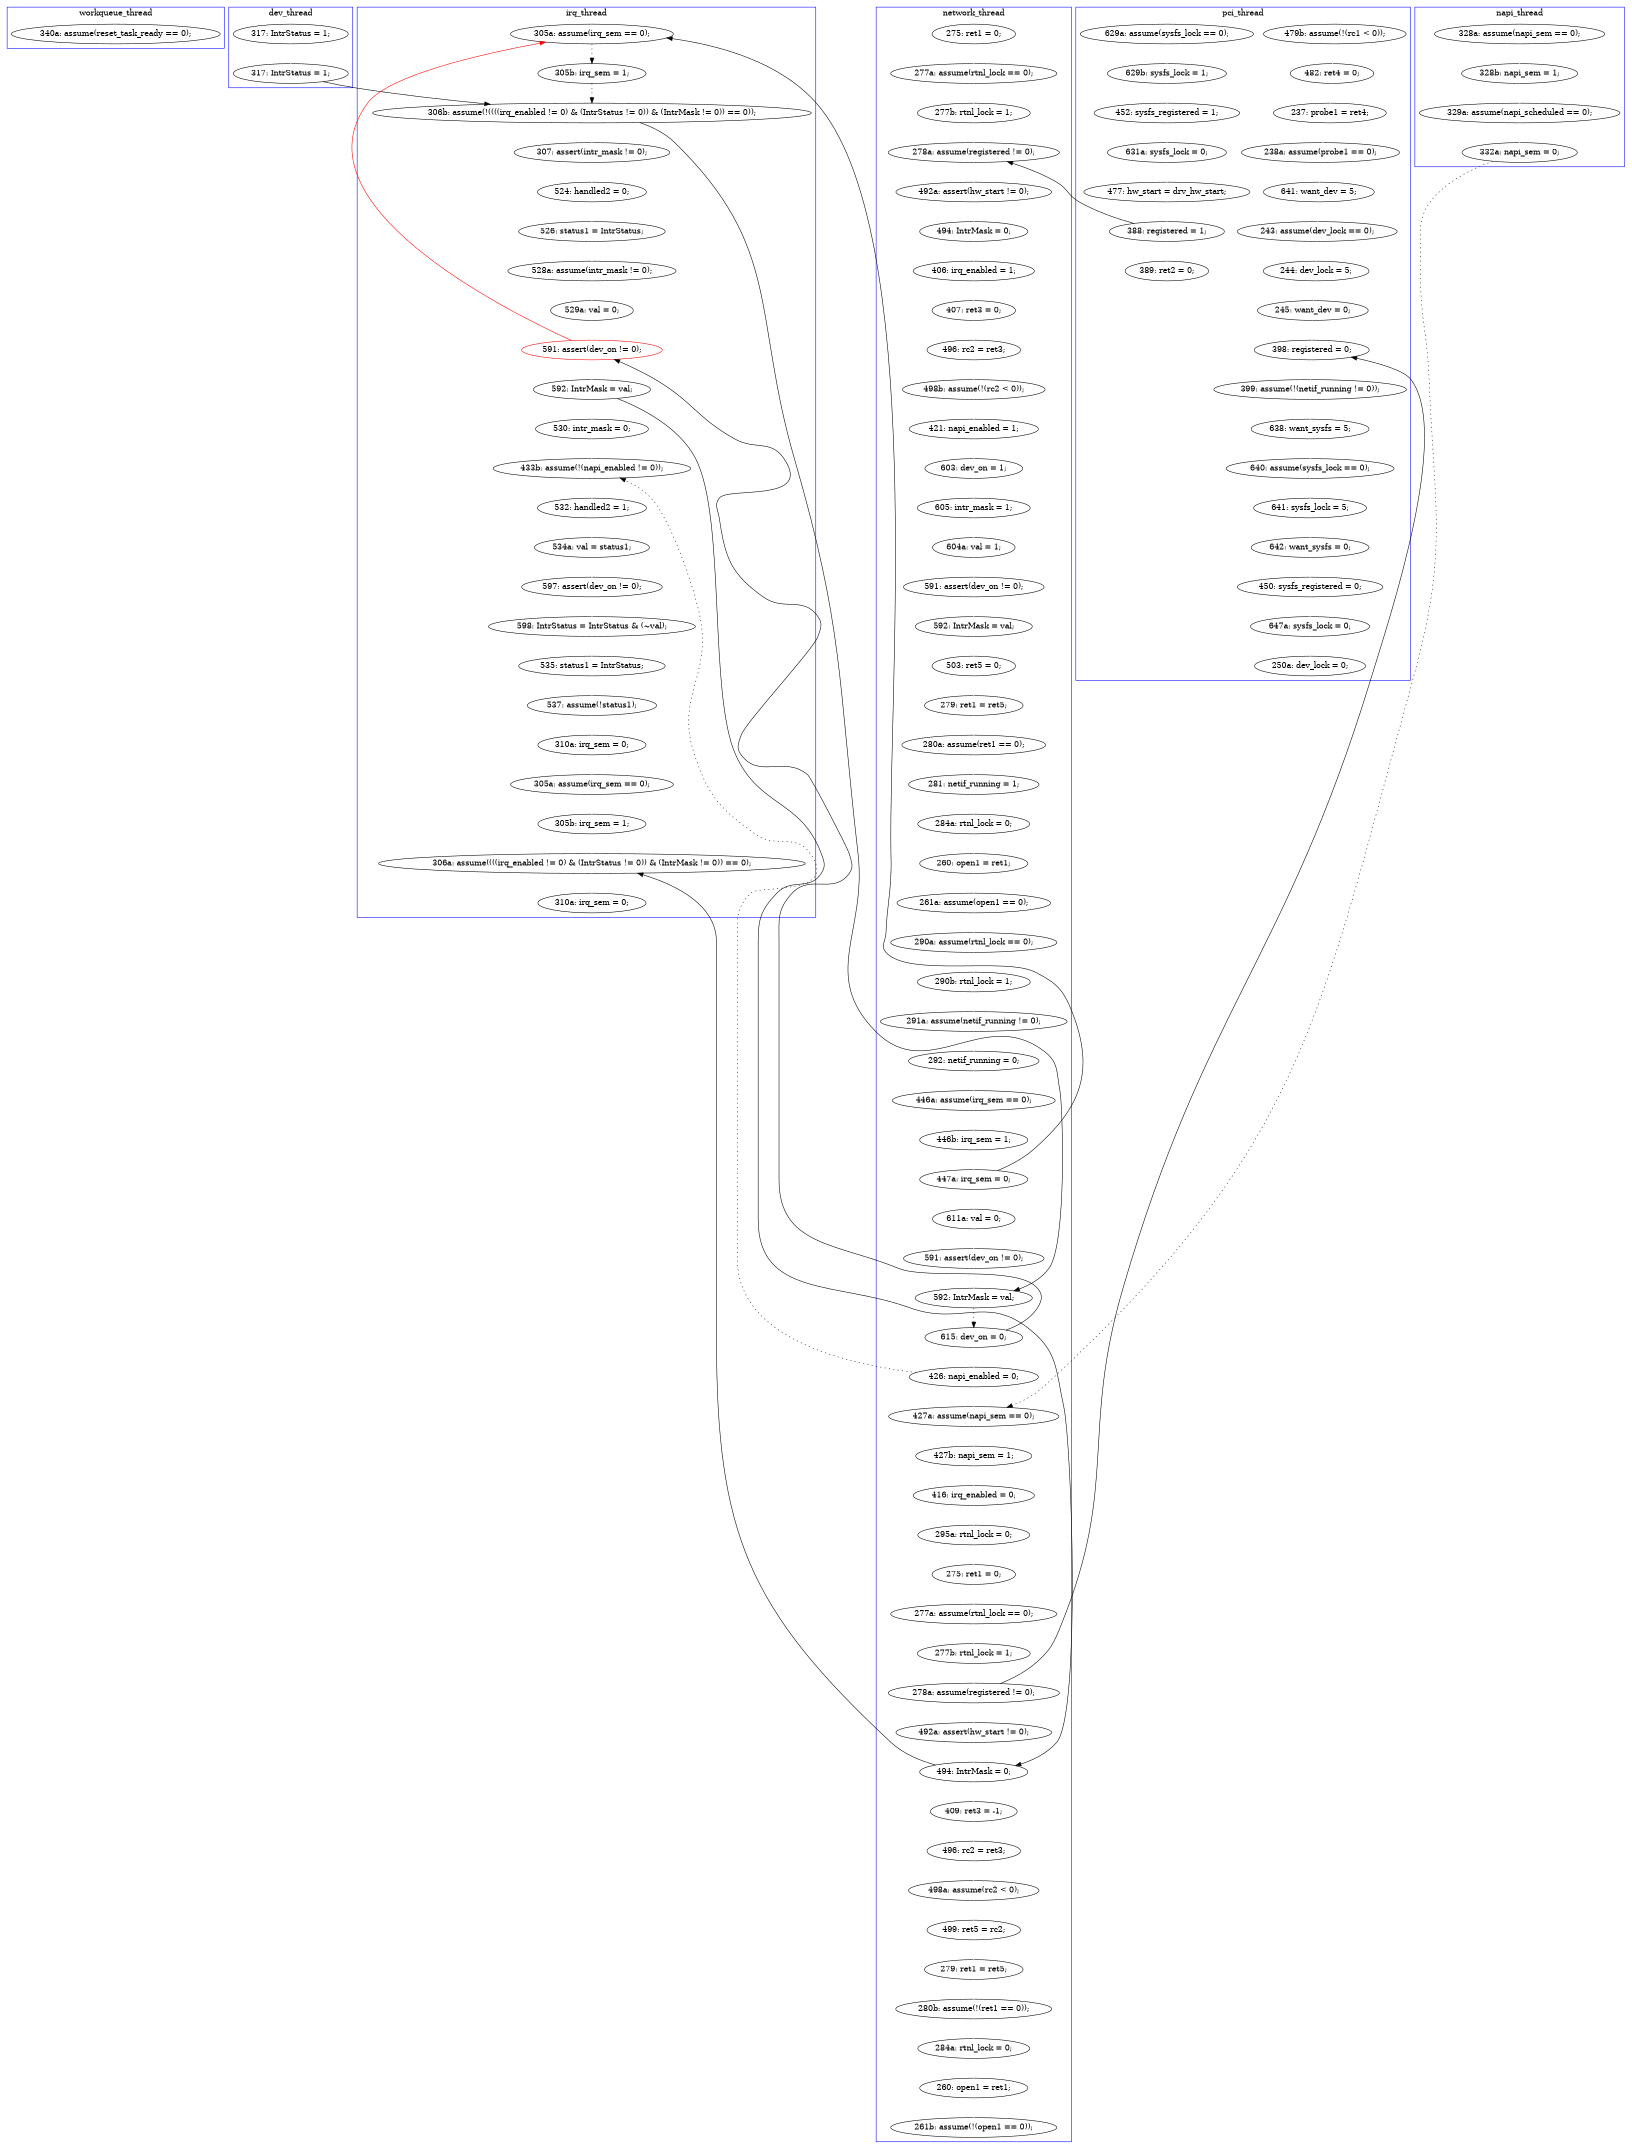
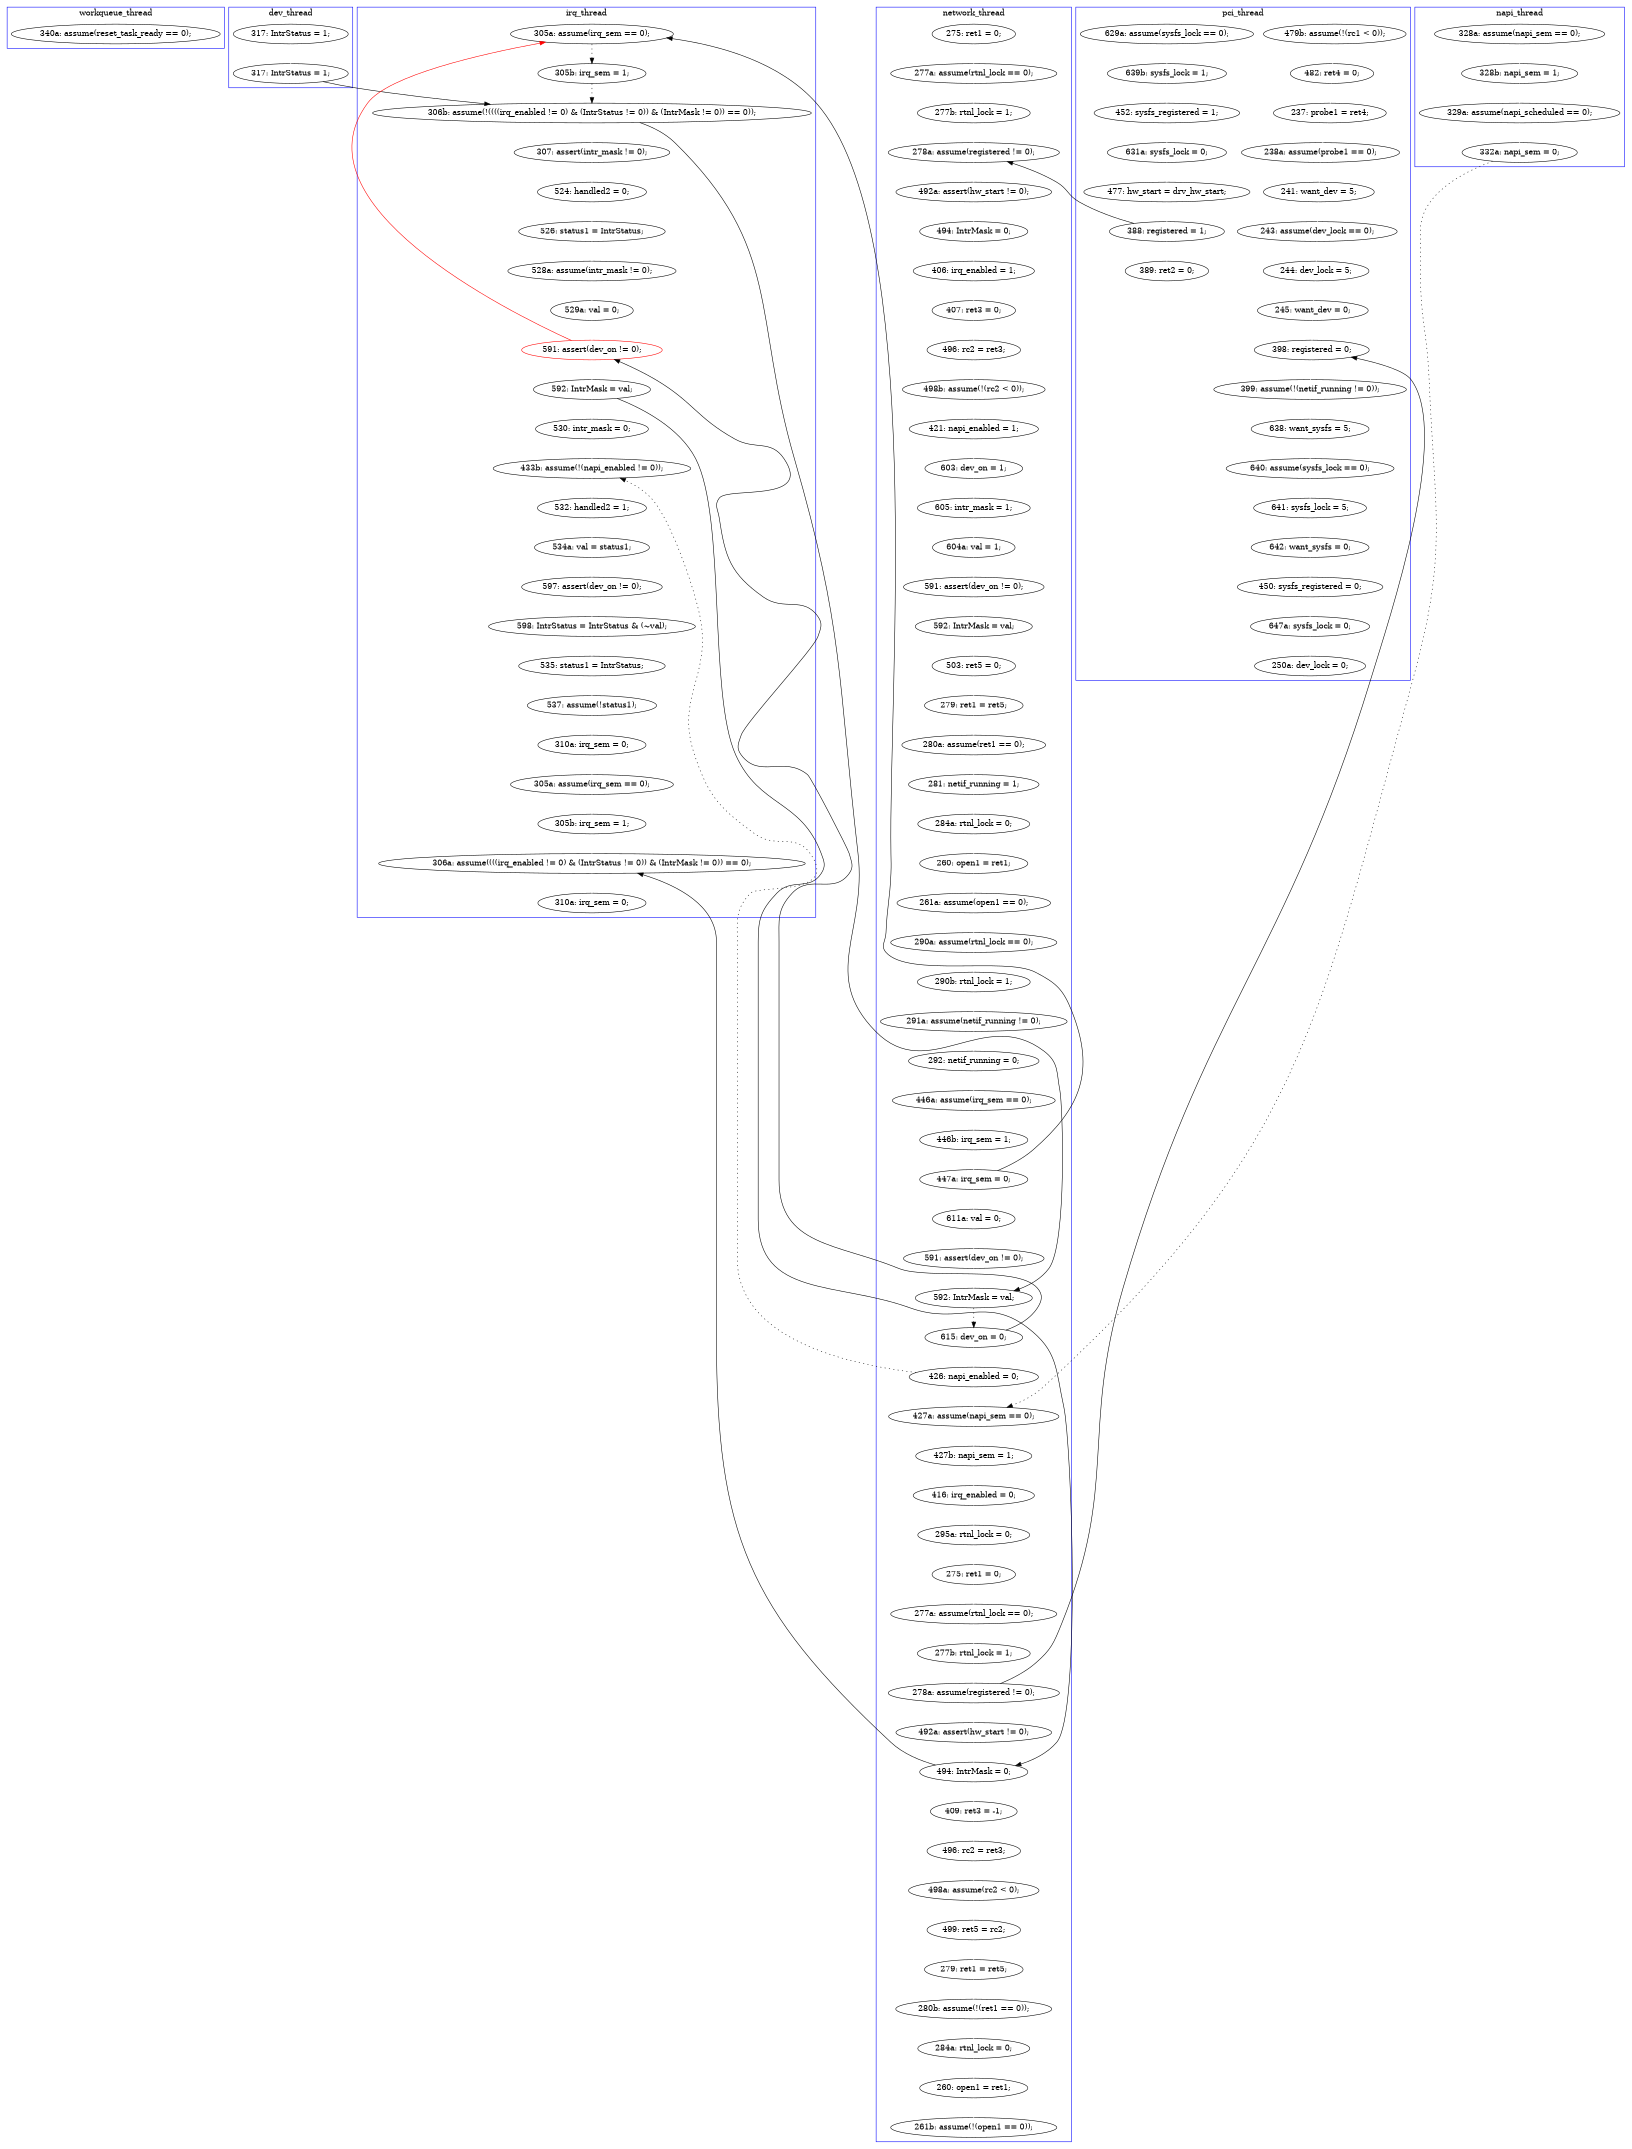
(1167, 74) -> (1167, 74)
(1319, 192) -> (1319, 192)
